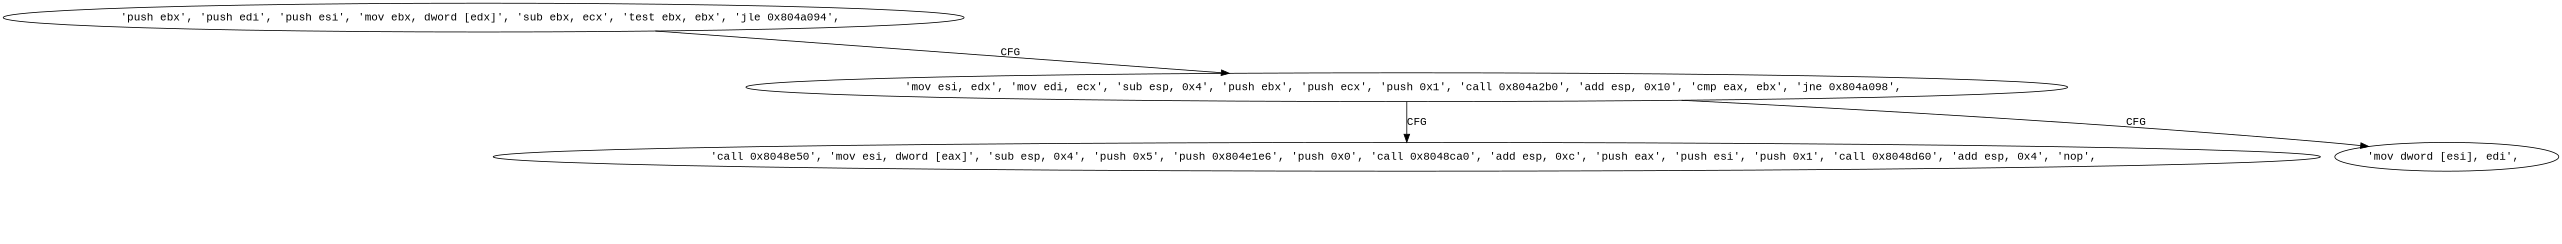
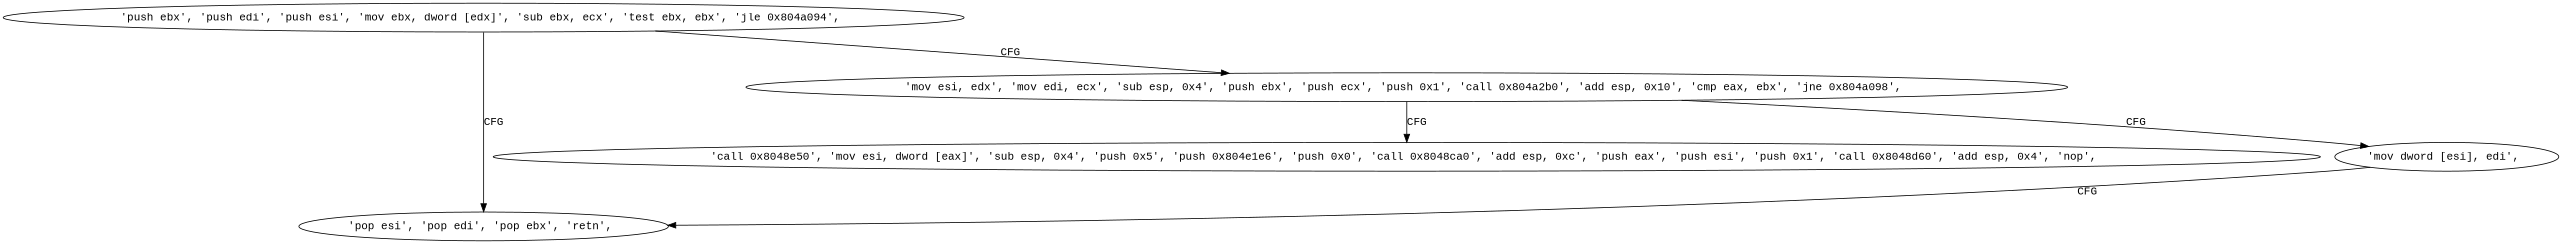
none -> (484, 226)
